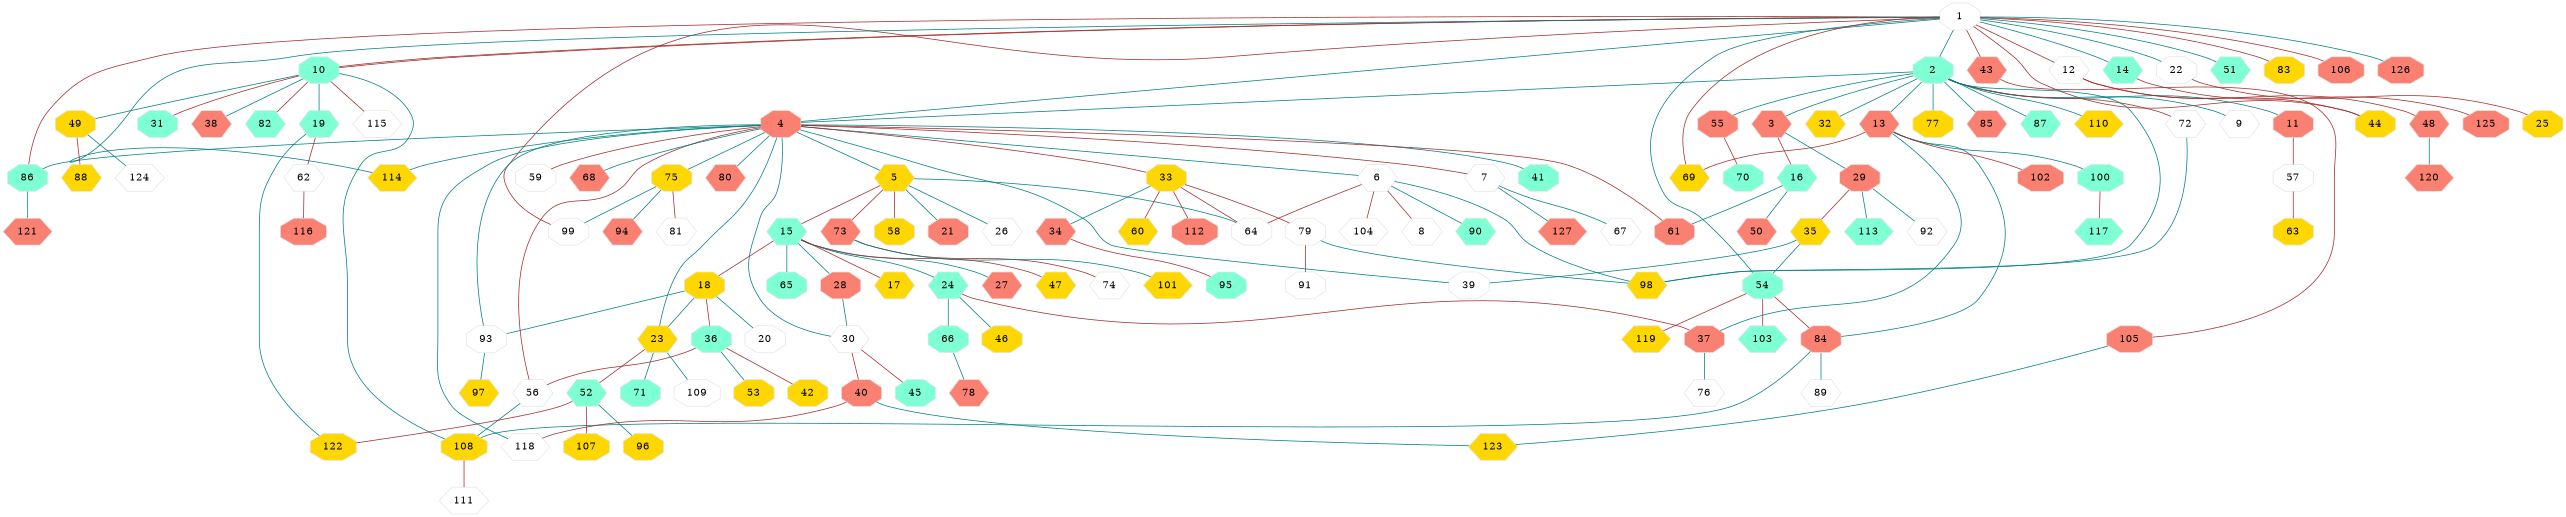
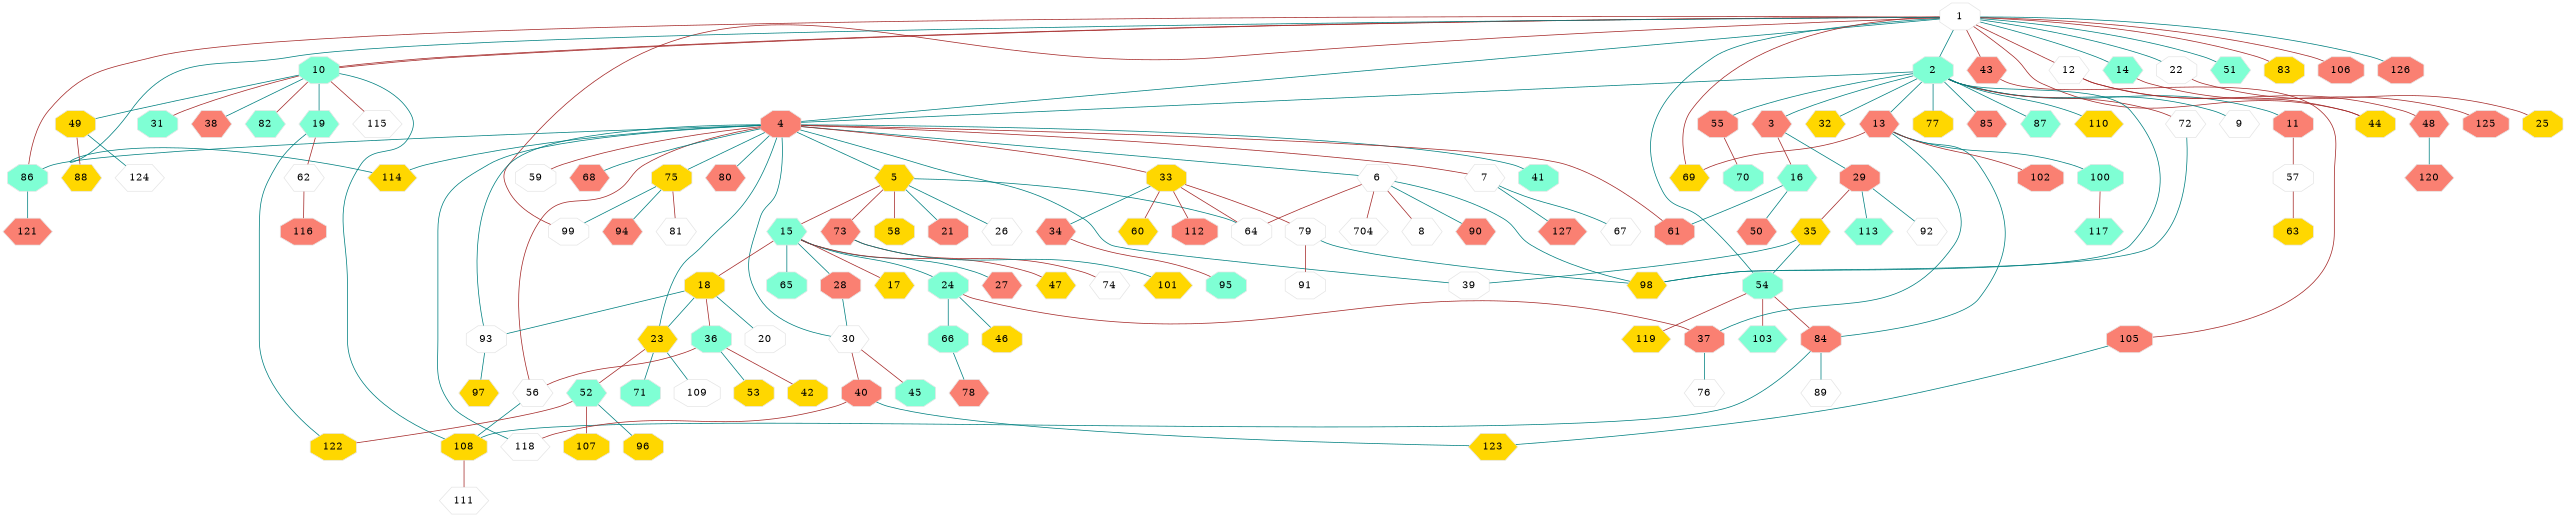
(1364, 232) -> (1364, 232)
(1476, 232) -> (1476, 232)
(948, 285) -> (948, 285)
